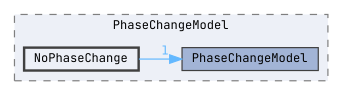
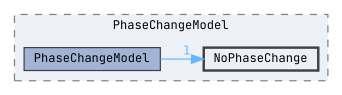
(154, 59) -> (176, 59)
